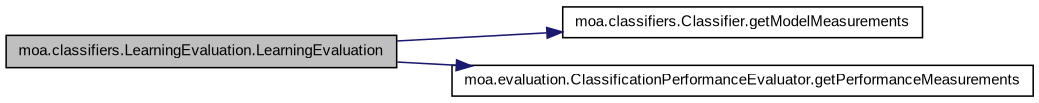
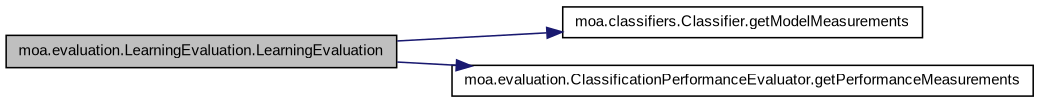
(201, 52) -> (201, 52)
